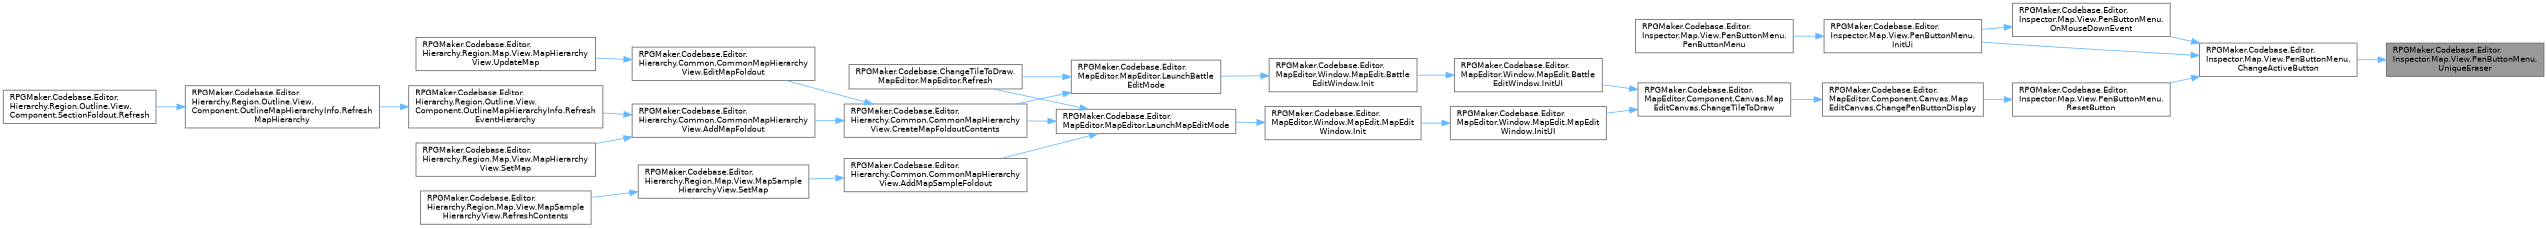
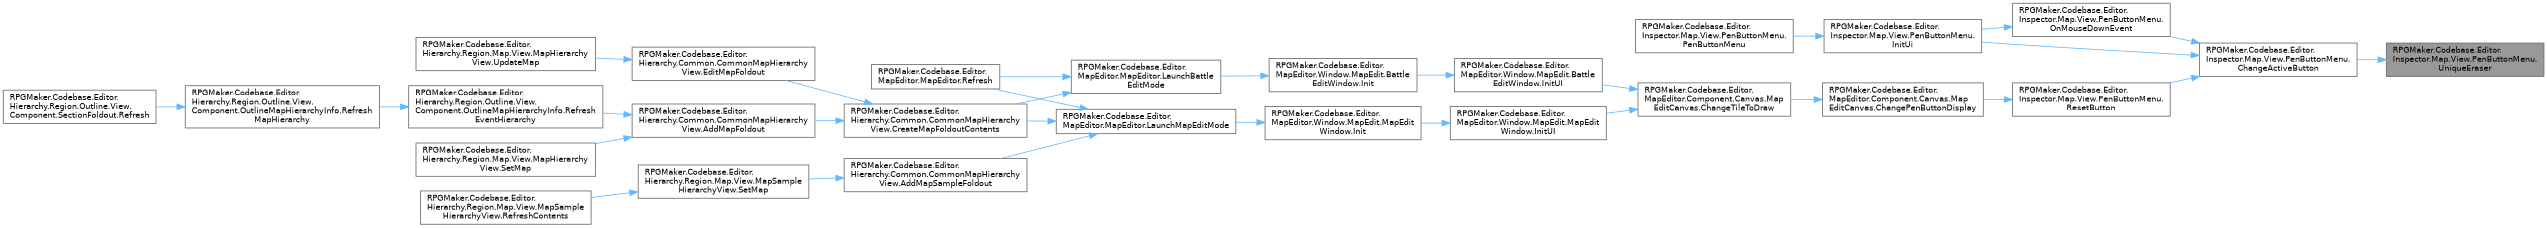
(936, 77) -> (936, 77)
